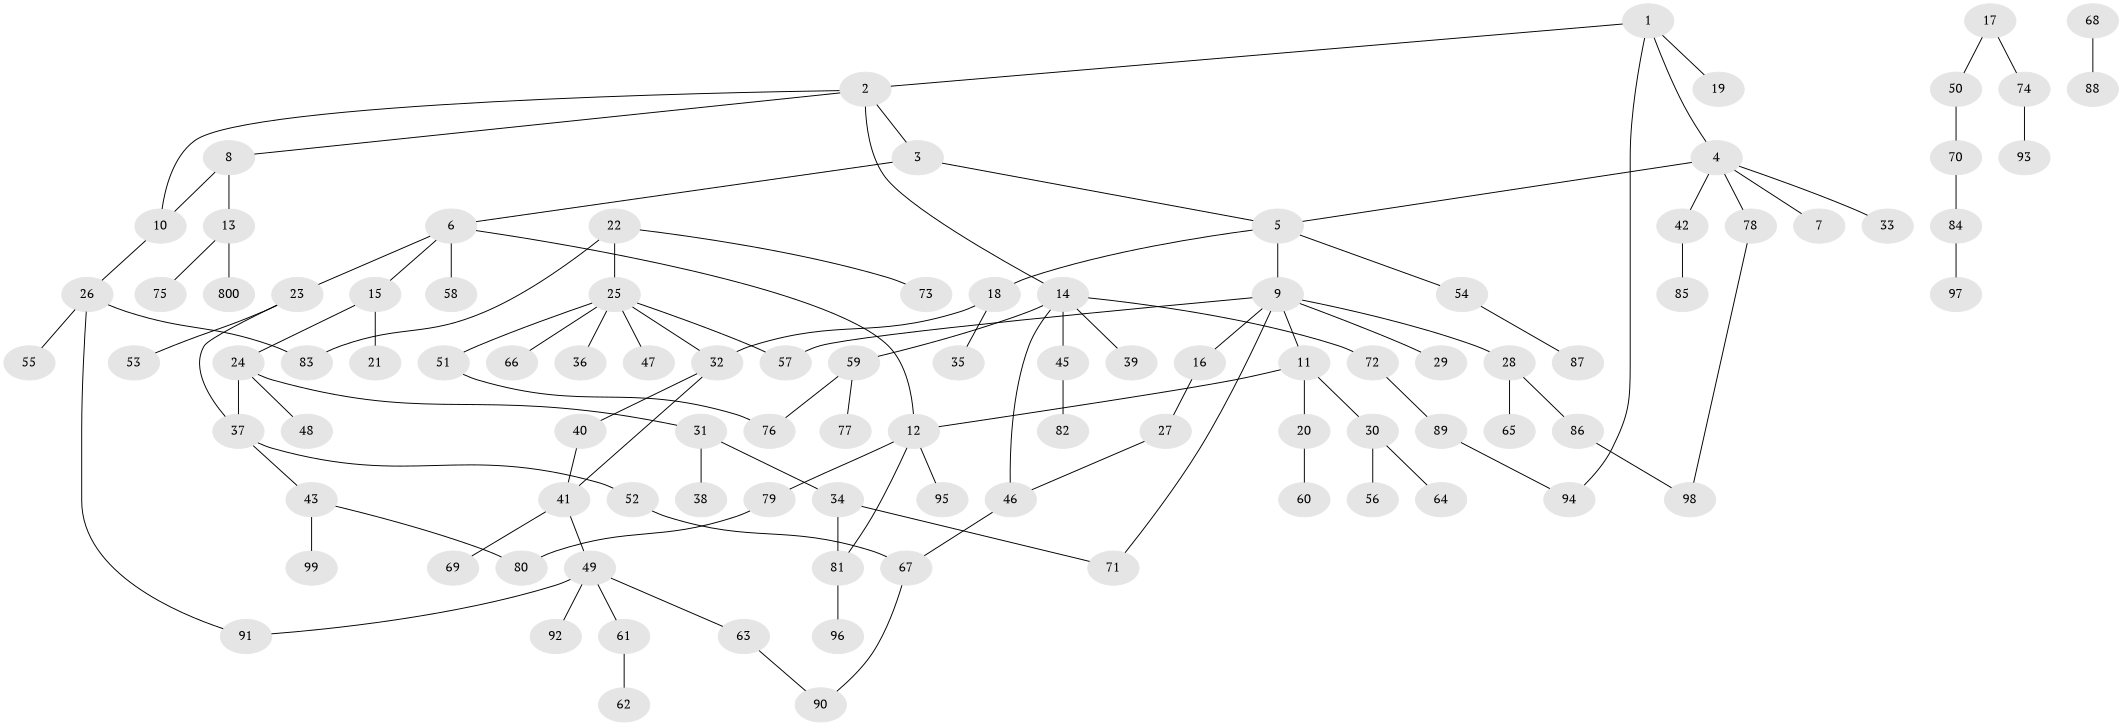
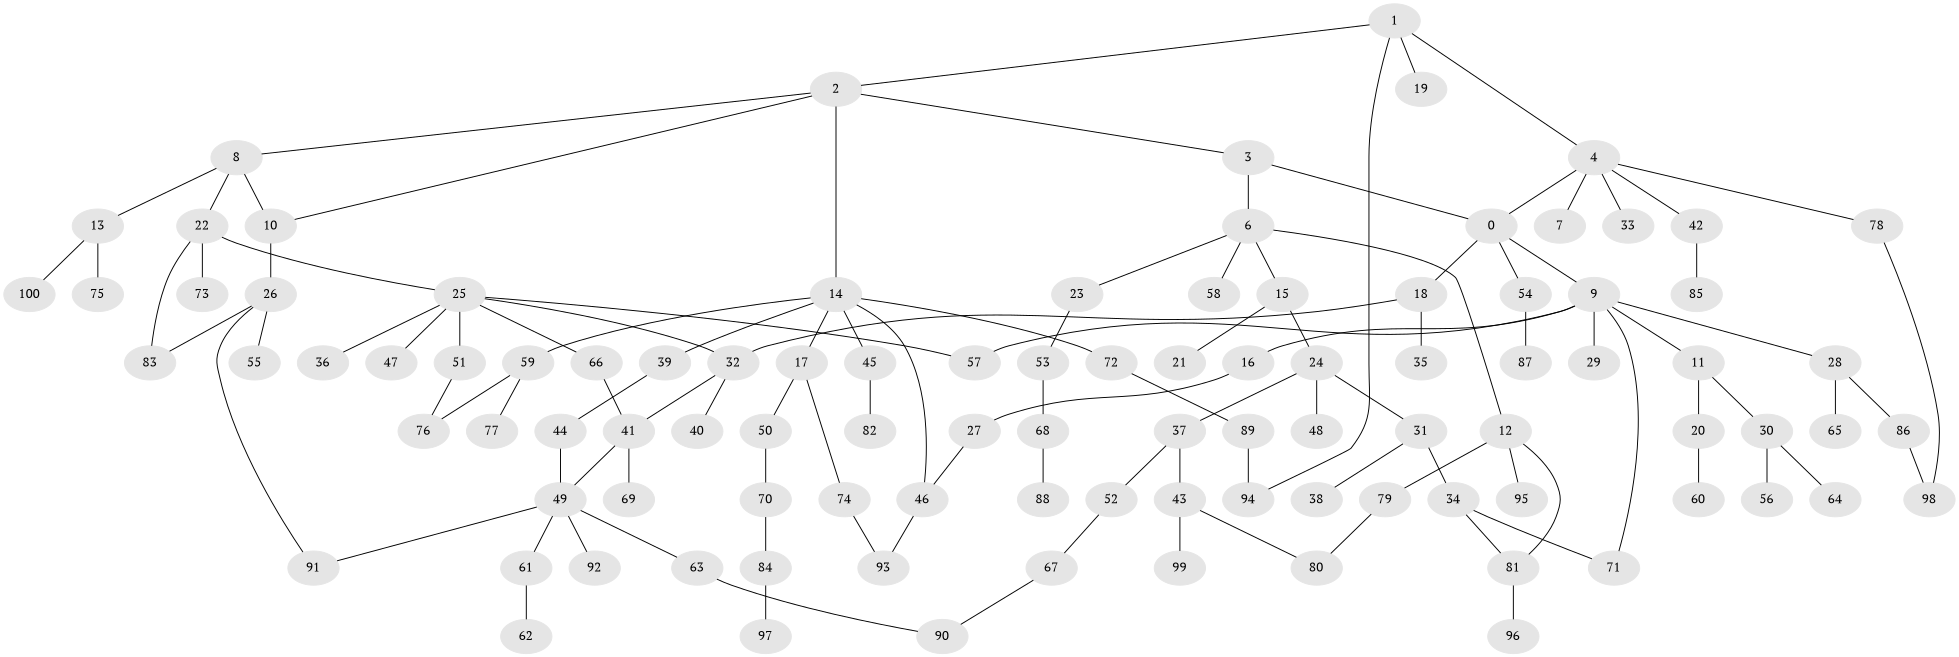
none -> (219, 192)
(1278, 226) -> (1492, 226)
(229, 294) -> (29, 294)
none -> (820, 327)
(206, 344) -> none
none -> (1043, 397)
(1110, 401) -> none
none -> (560, 431)
(572, 465) -> (610, 392)
(955, 536) -> (903, 534)
